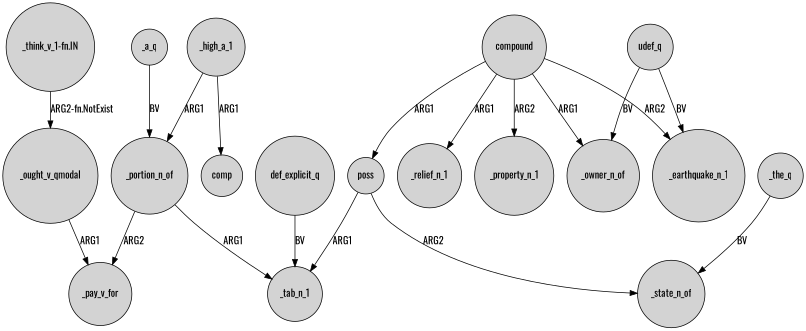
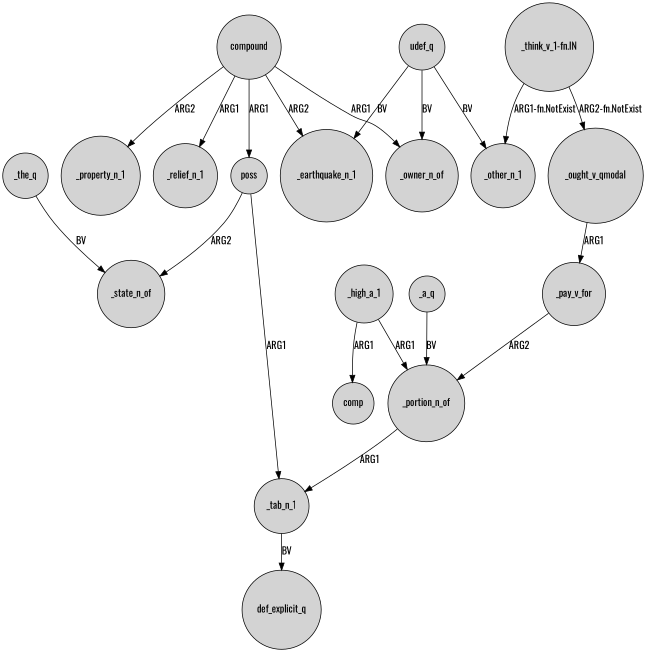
none -> (503, 176)
(125, 235) -> (506, 344)
(295, 237) -> (282, 548)
